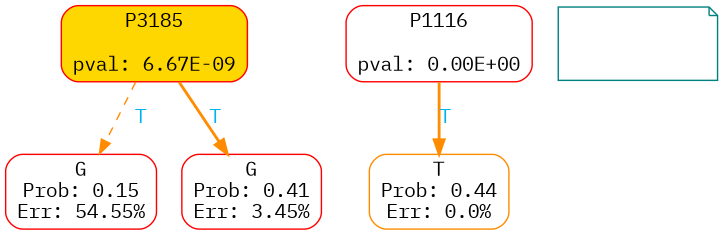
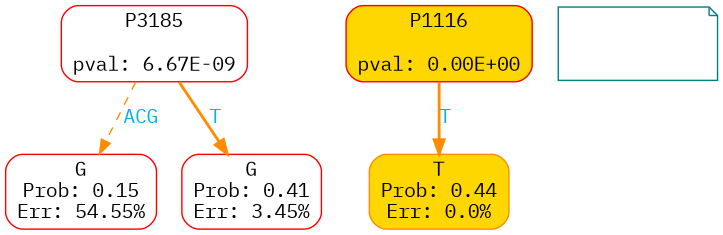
(154, 44) -> (154, 44)
(439, 44) -> (439, 44)
(141, 118) -> (141, 118)
(439, 192) -> (439, 192)
